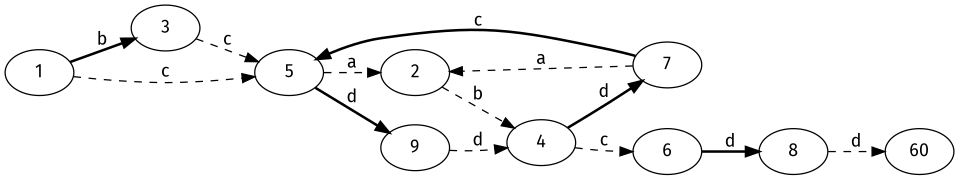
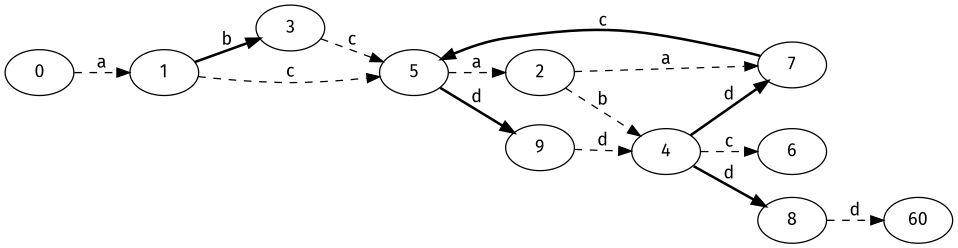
(548, 69) -> (659, 69)
none -> (39, 73)
(724, 152) -> (724, 183)
